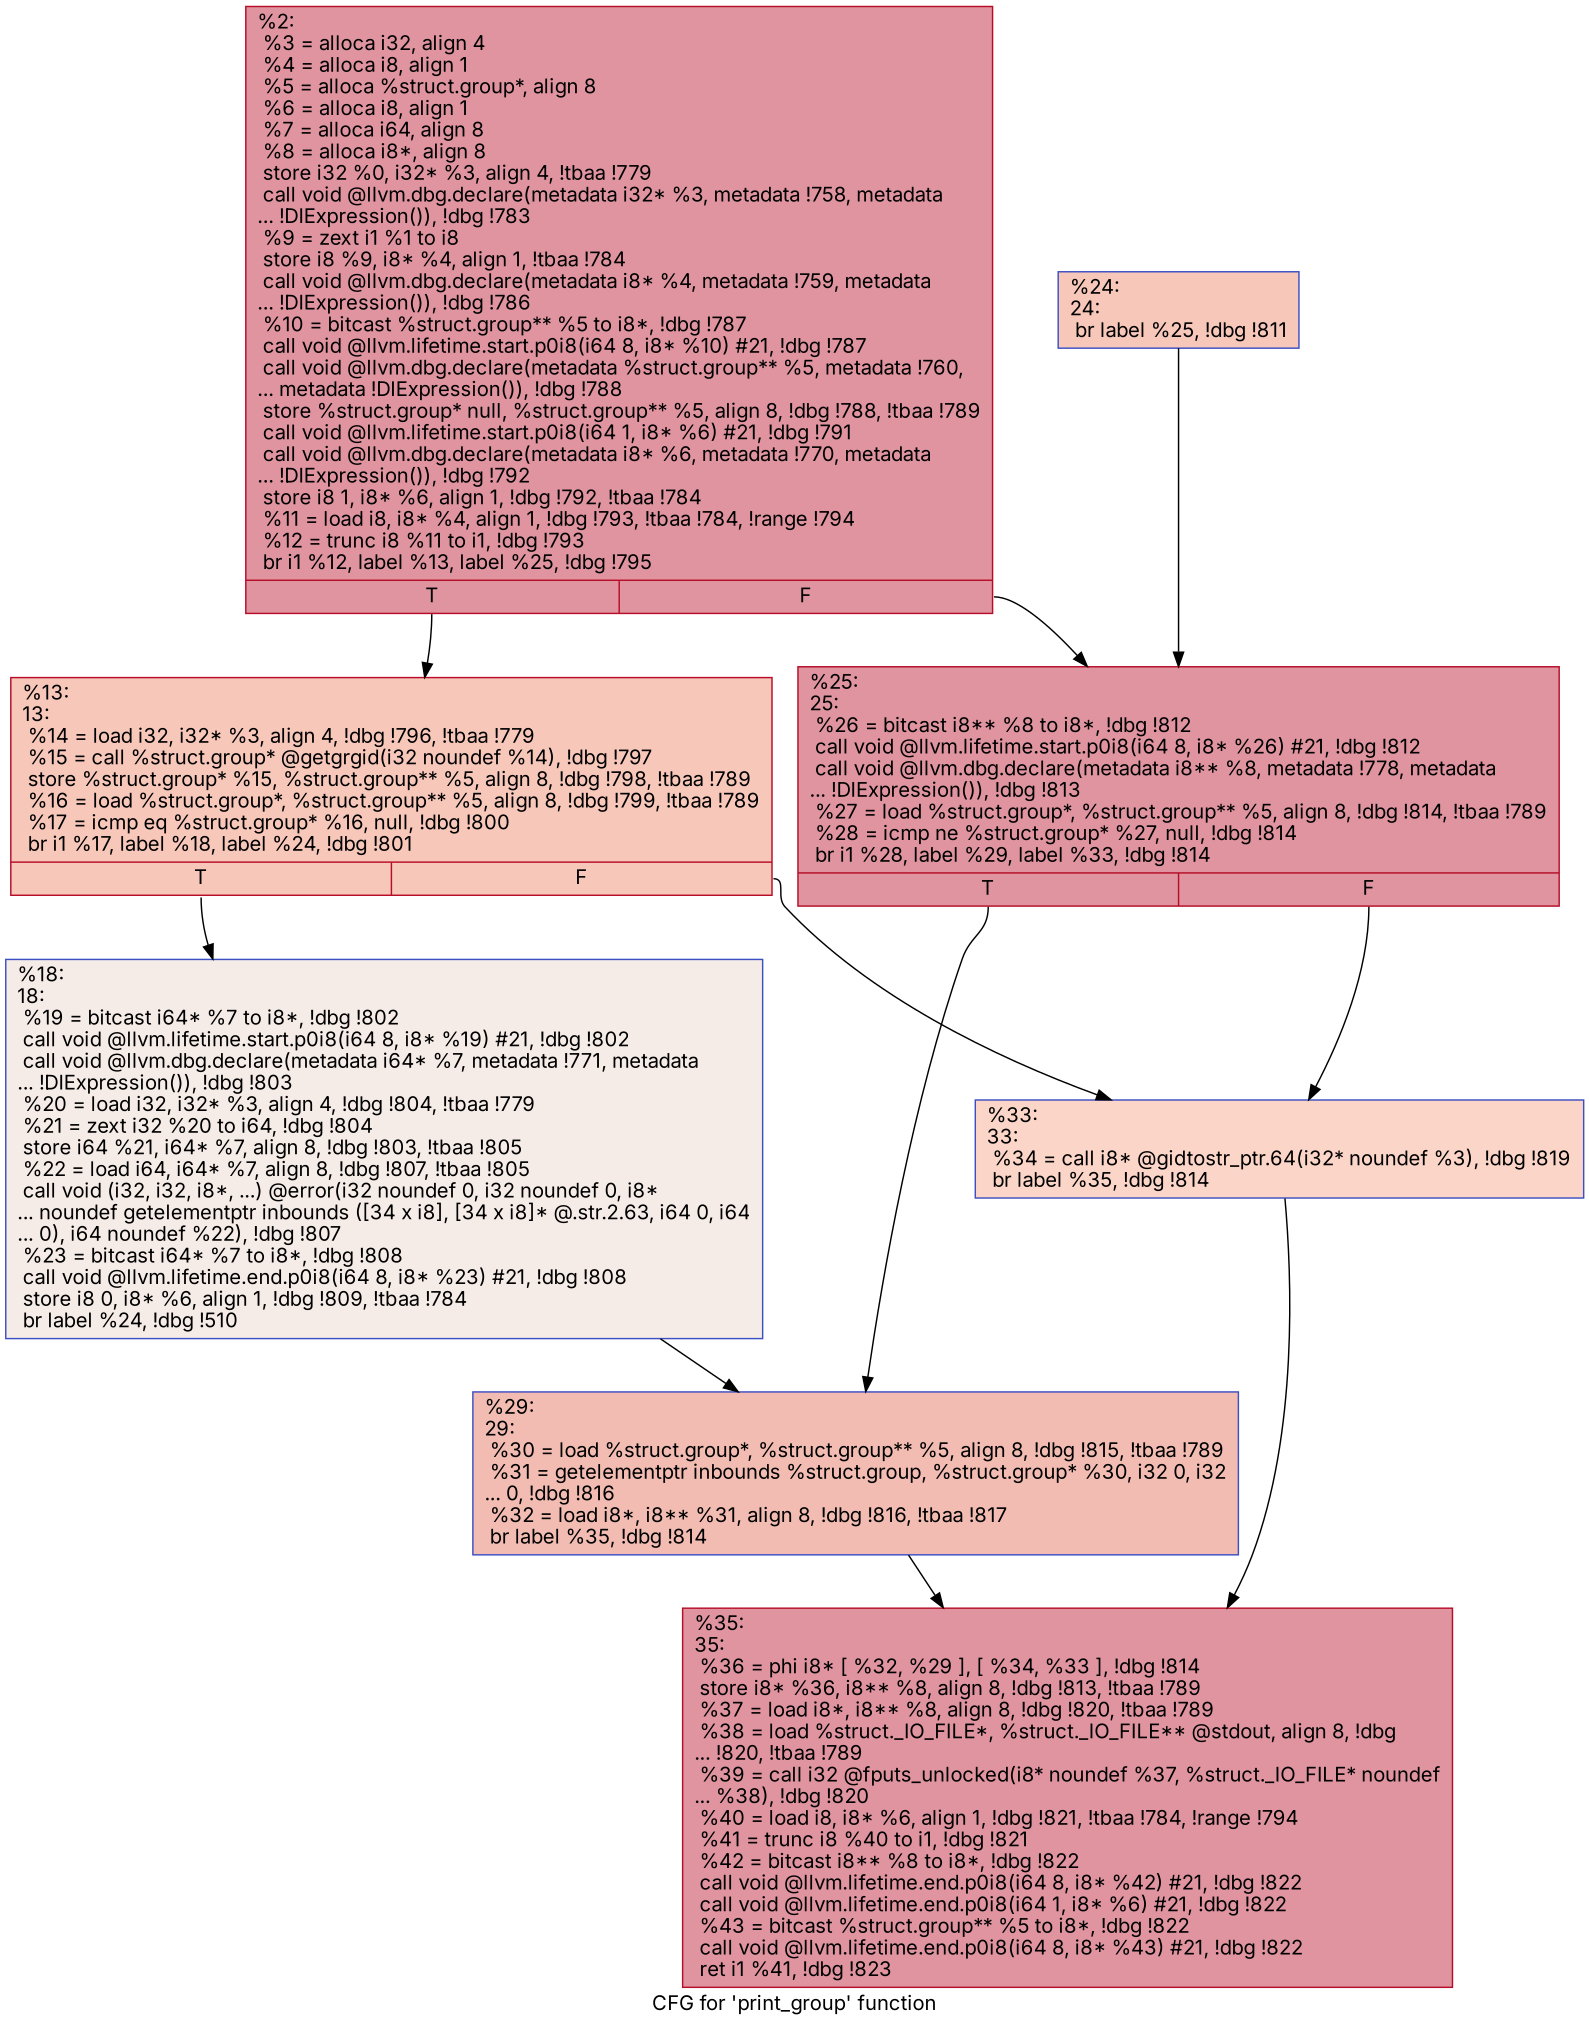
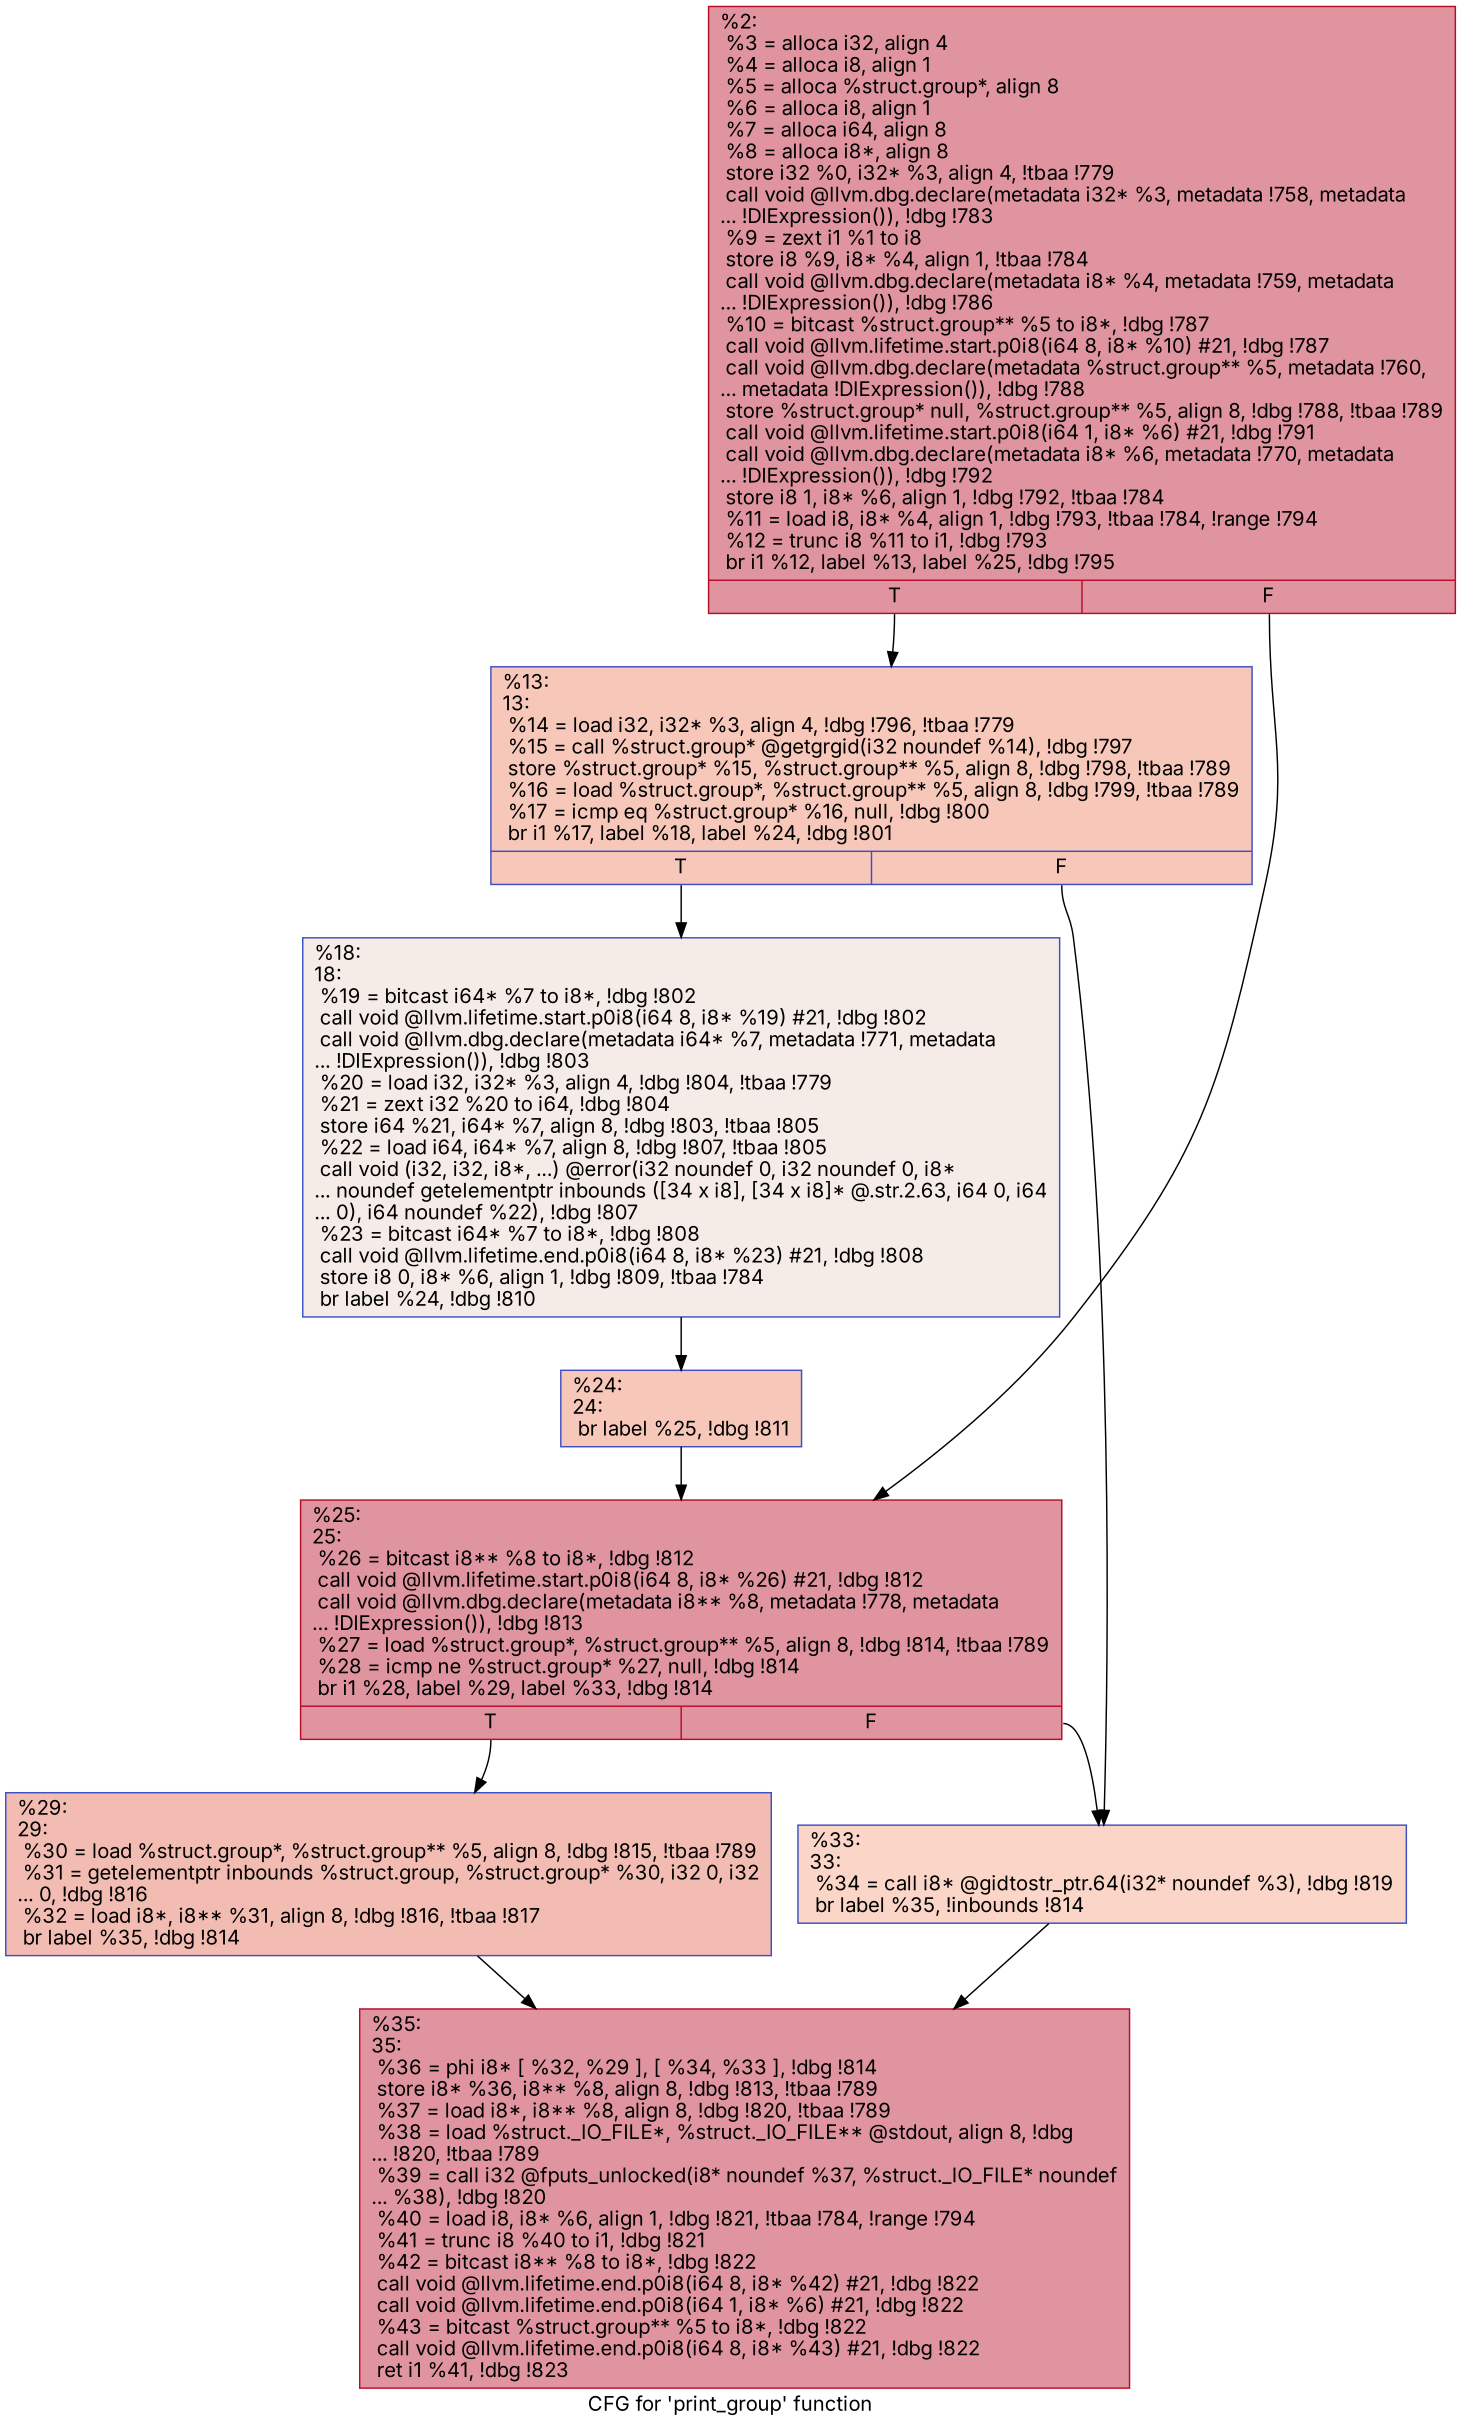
(391, 786) -> (871, 776)
(1099, 1181) -> (947, 1906)
(128, 1321) -> (425, 1300)
(693, 1361) -> (681, 1336)
